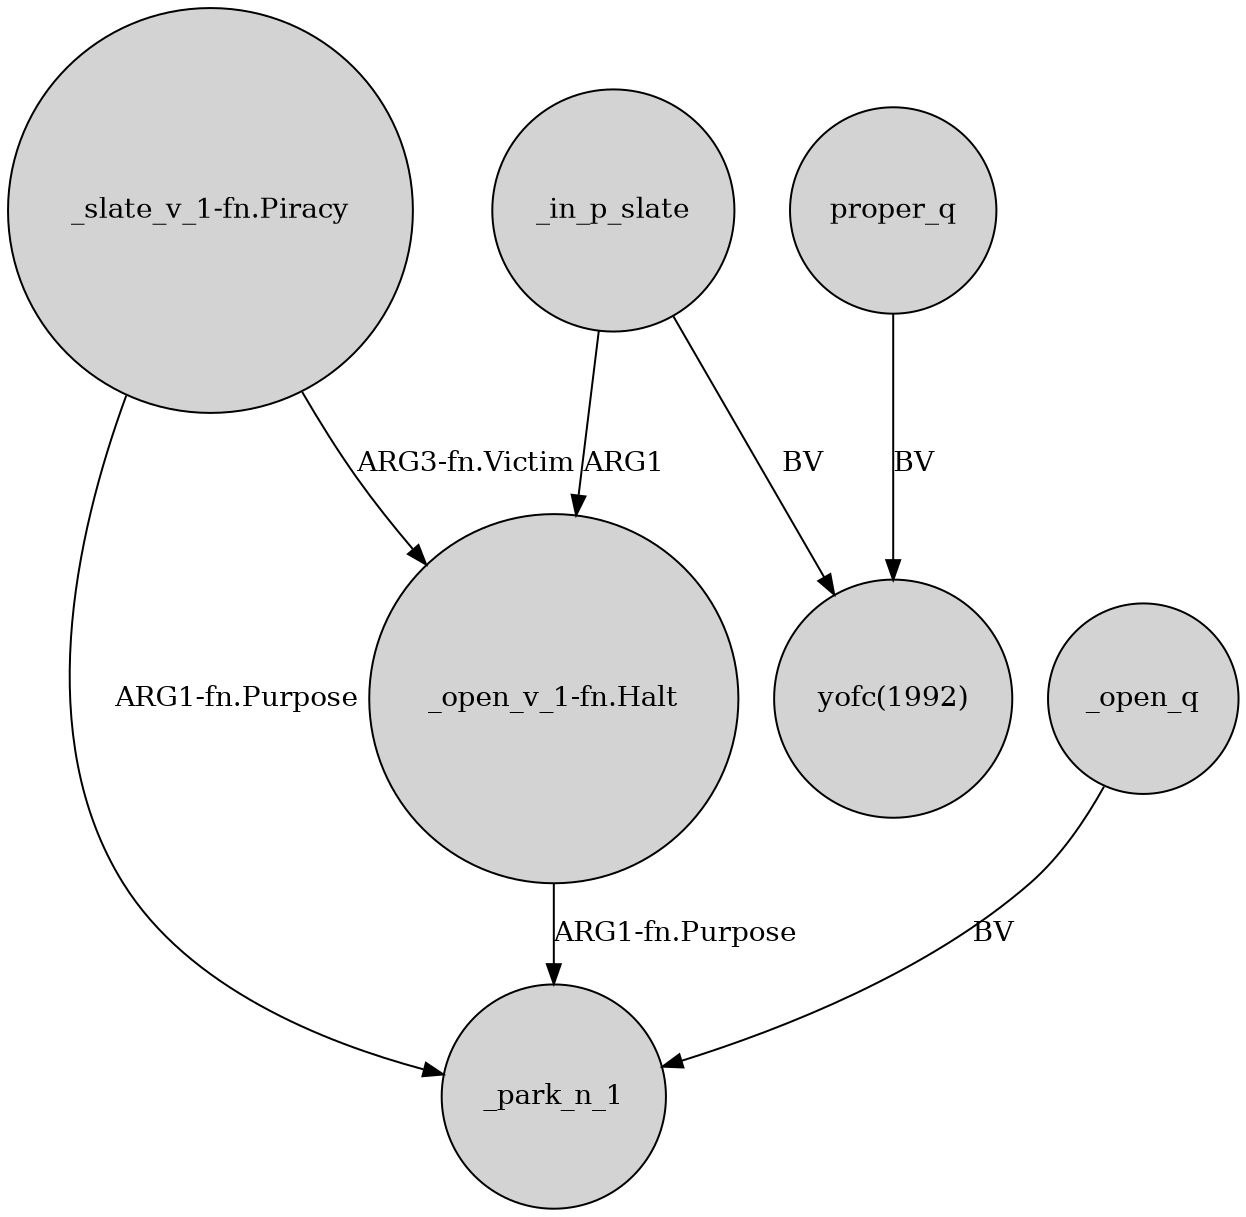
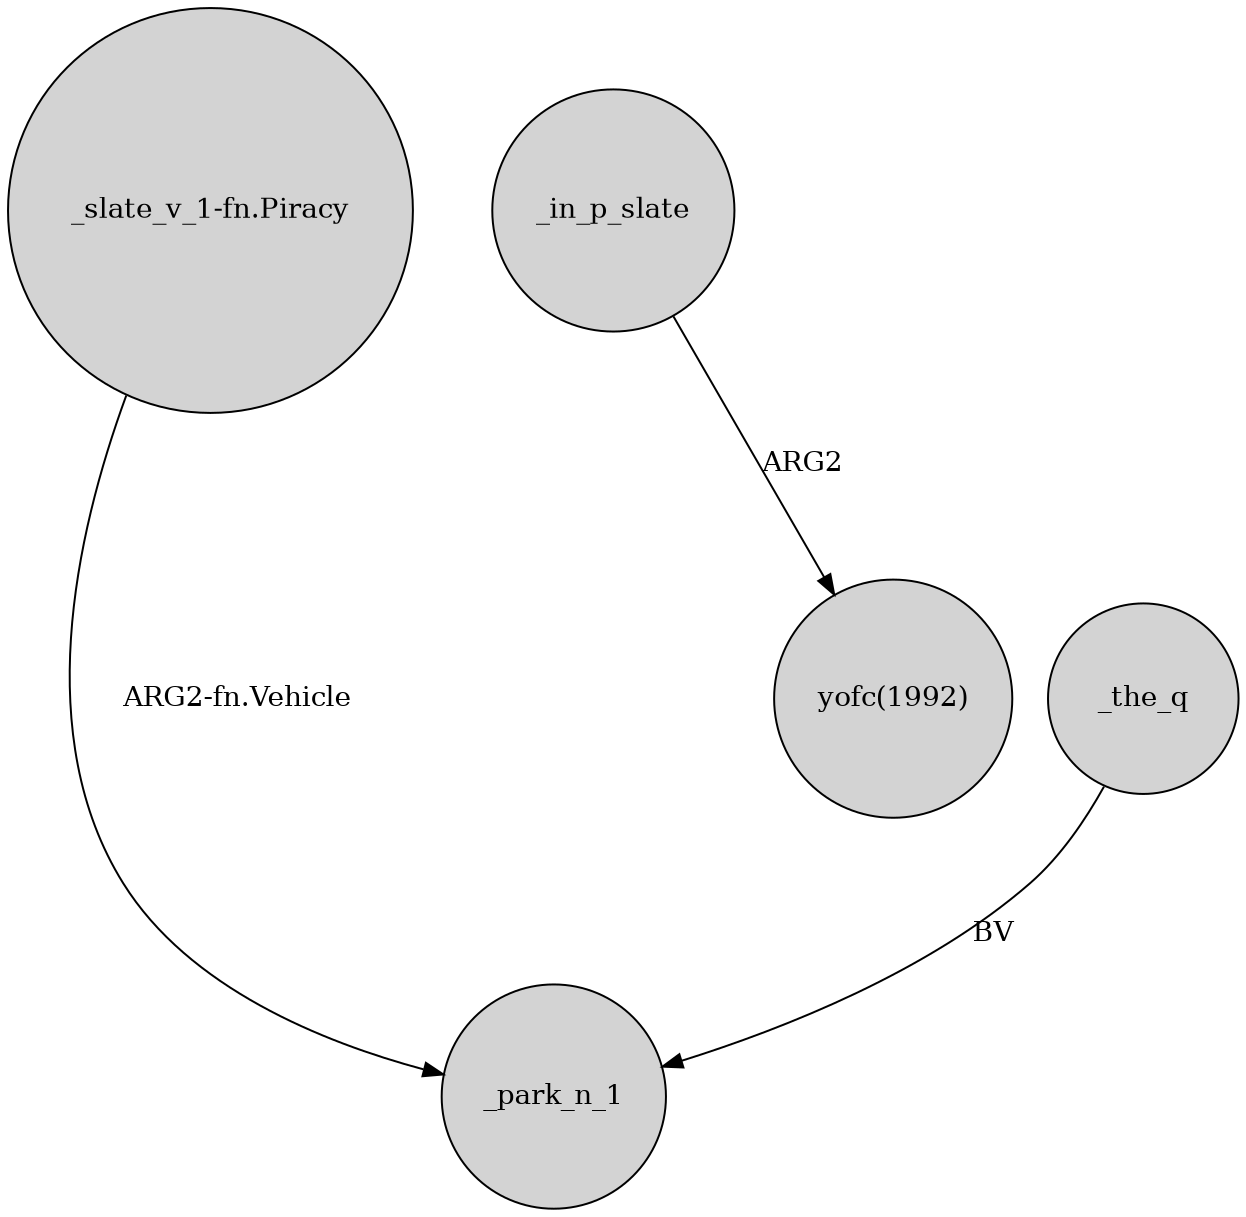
(893, 210) -> none
(803, 464) -> (803, 464)
(237, 699) -> (237, 699)
(554, 699) -> none
(1143, 699) -> (1143, 699)
